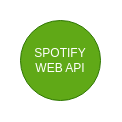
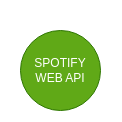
(61, 61) -> (61, 71)
